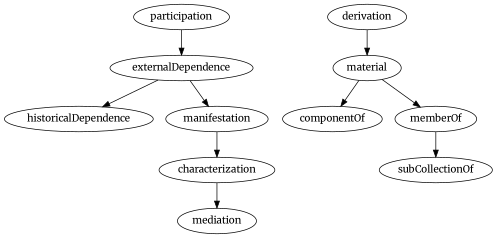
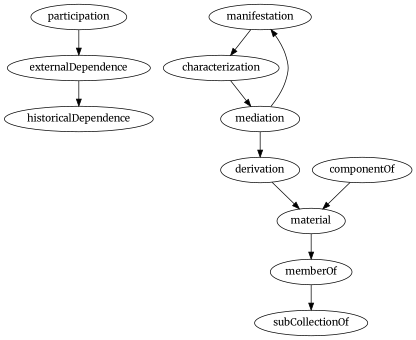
(352, 90) -> (339, 193)
(197, 91) -> (288, 72)
none -> (260, 141)
